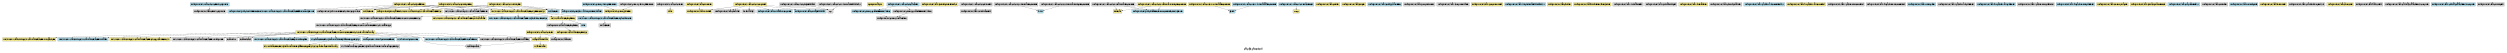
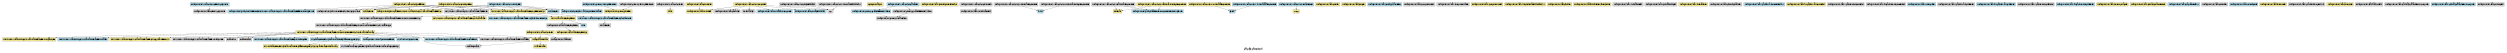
(505, 4) -> (505, 4)
(1525, 4) -> (1525, 4)
